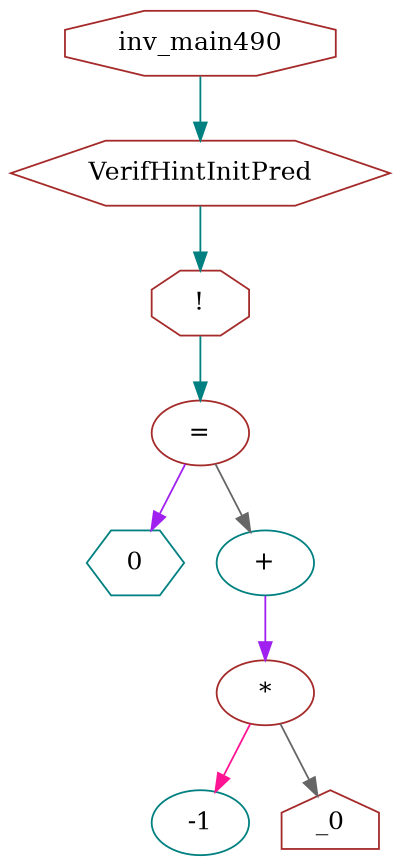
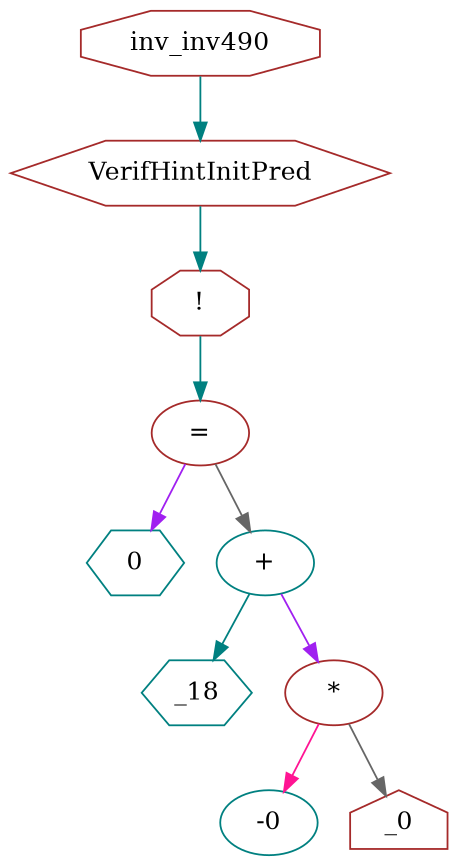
(200, 43) -> (200, 43)
none -> (197, 693)
(200, 823) -> (269, 823)
